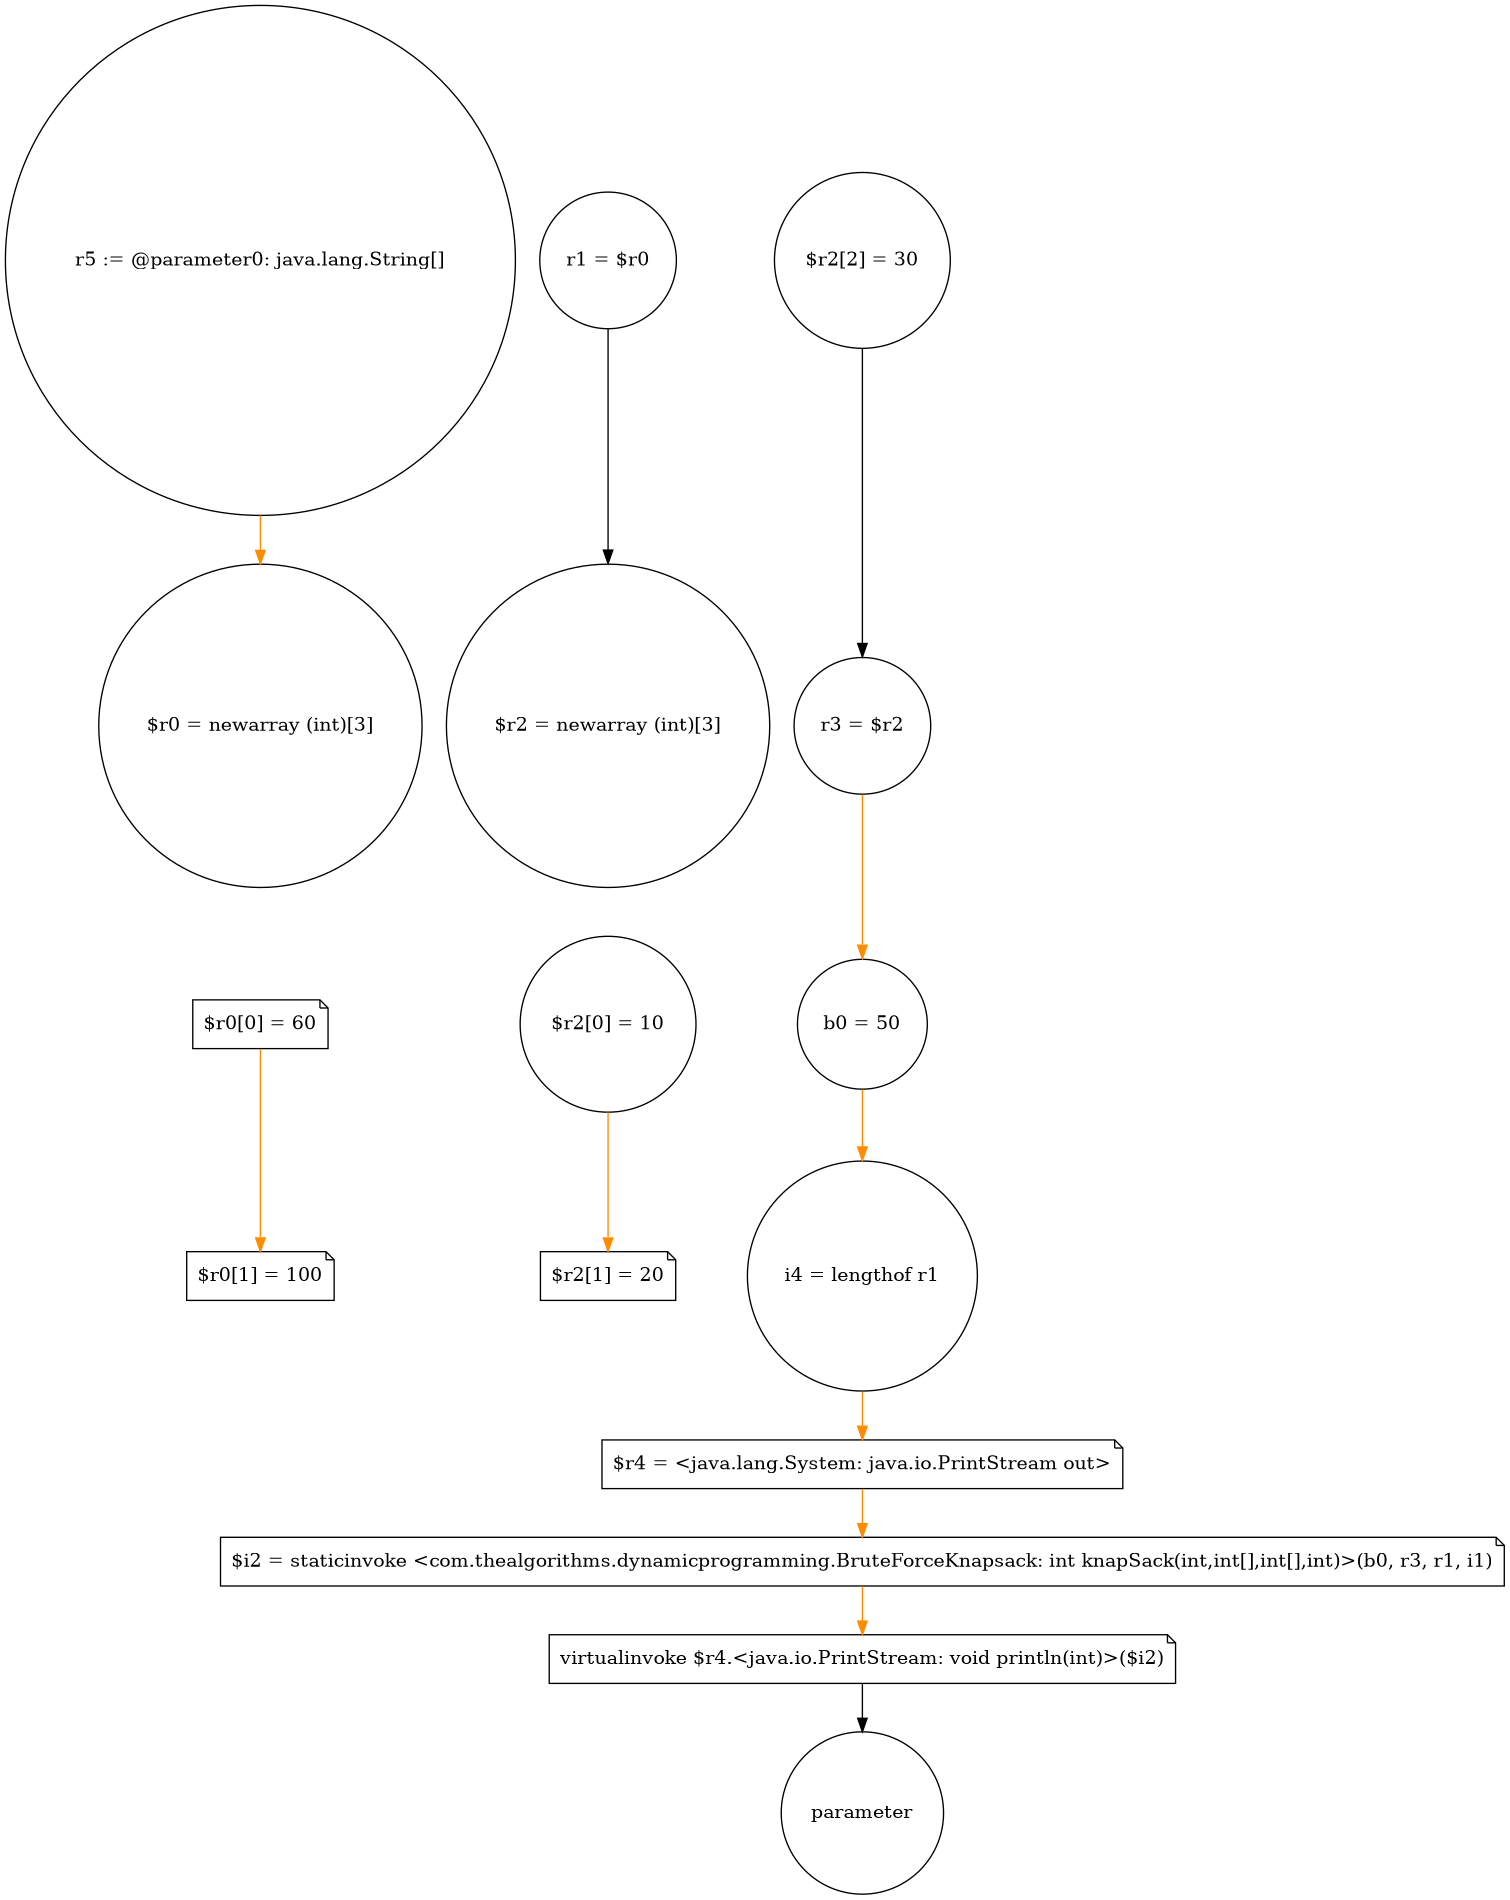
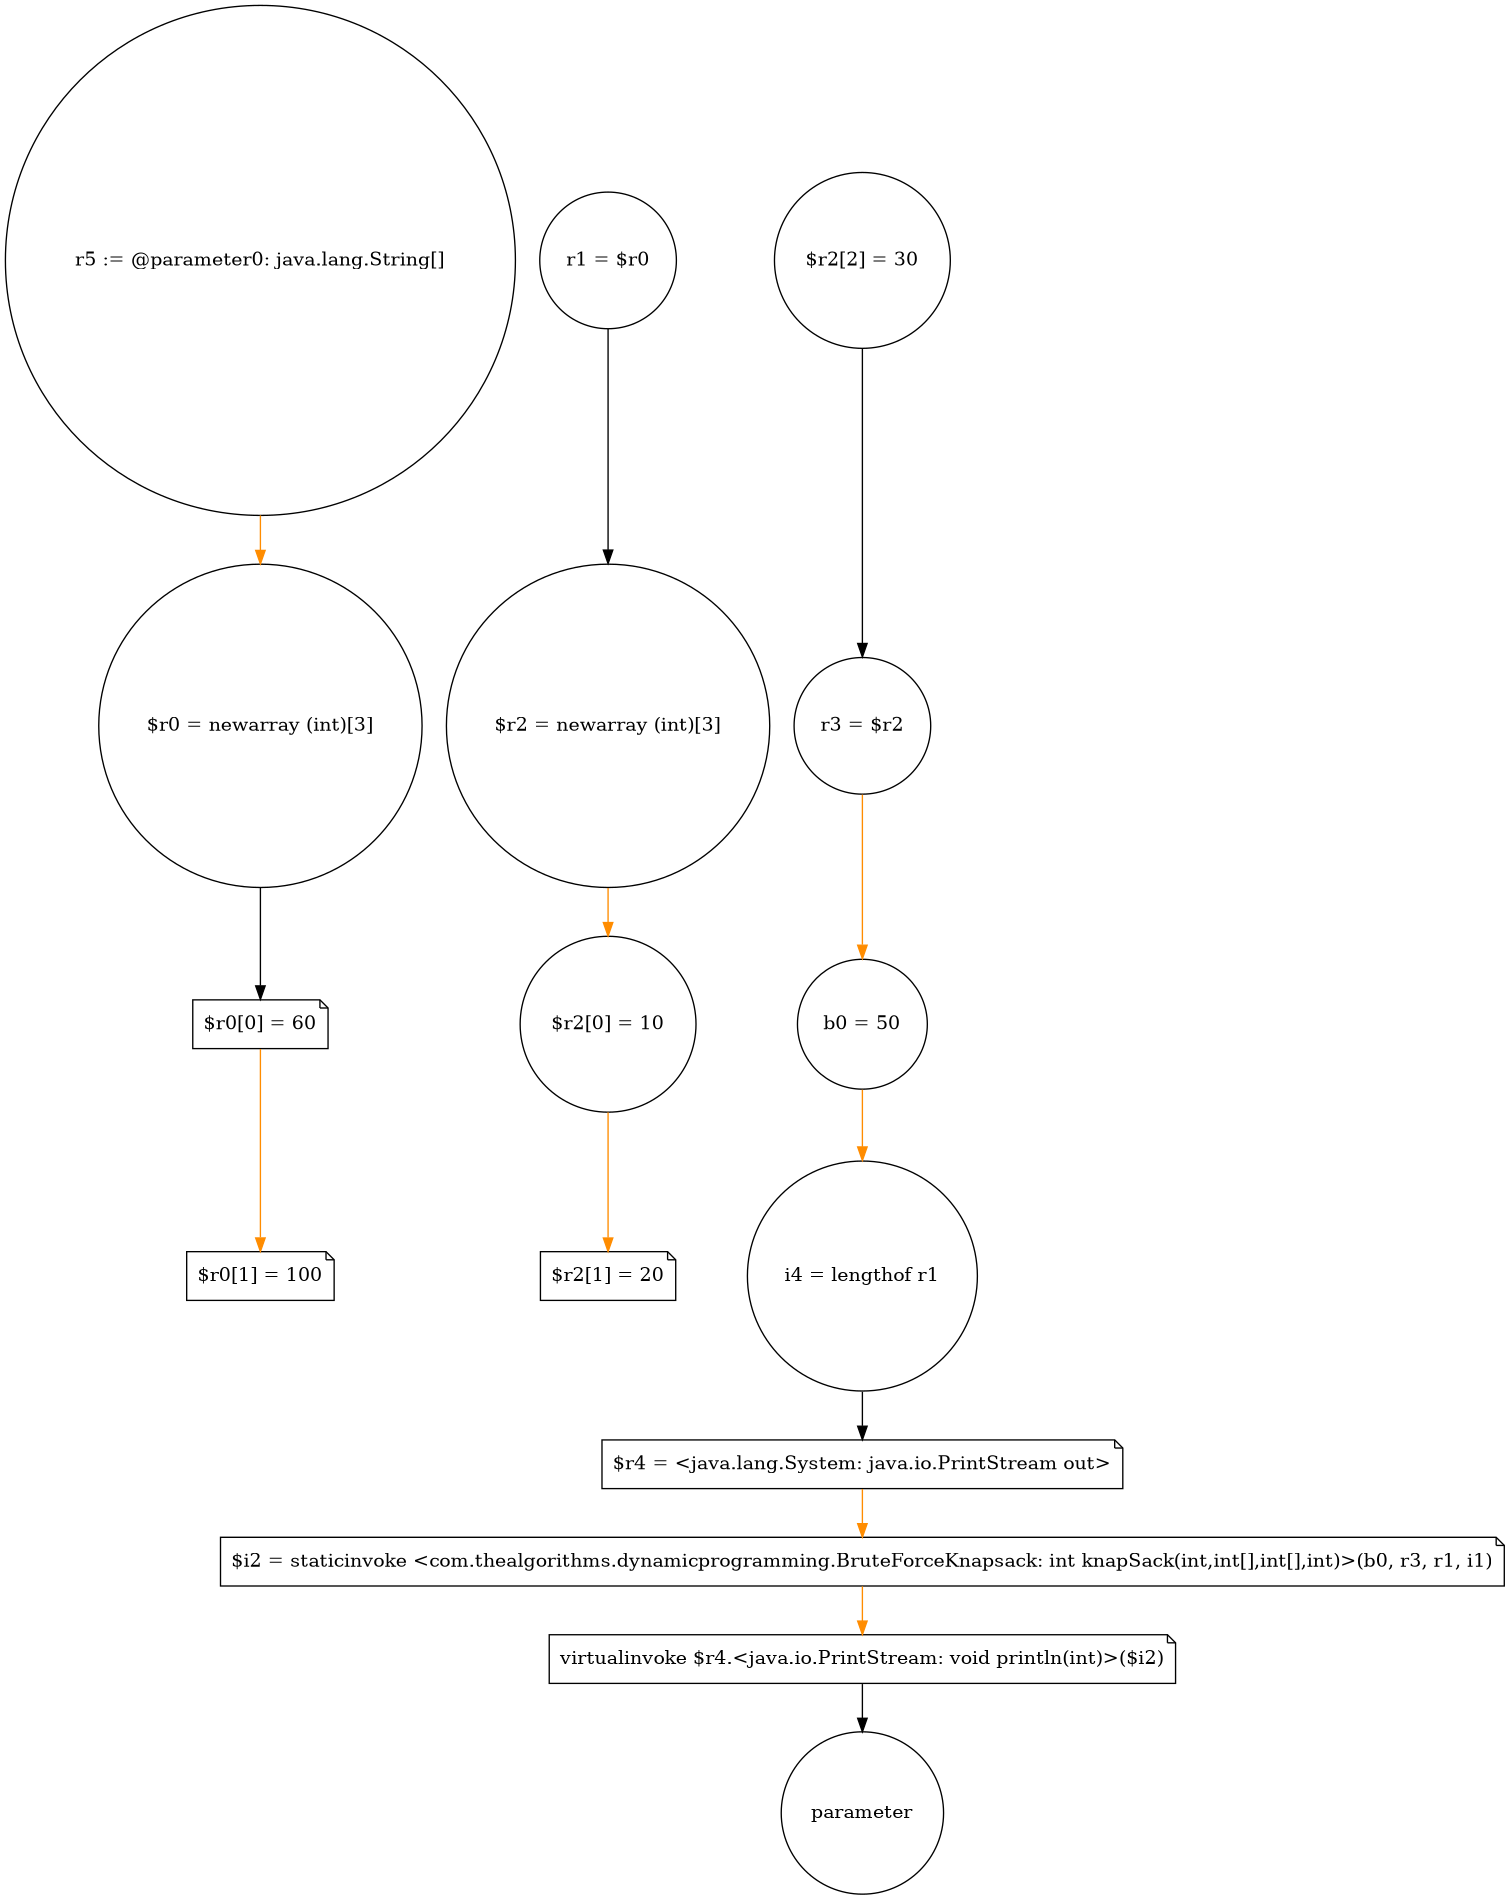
none -> (608, 905)
none -> (260, 937)
(862, 1409) -> (862, 1409)
